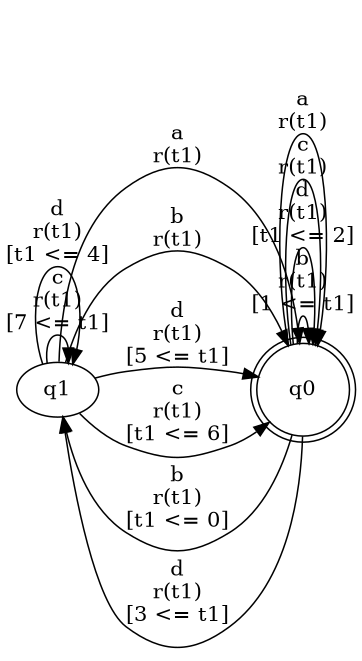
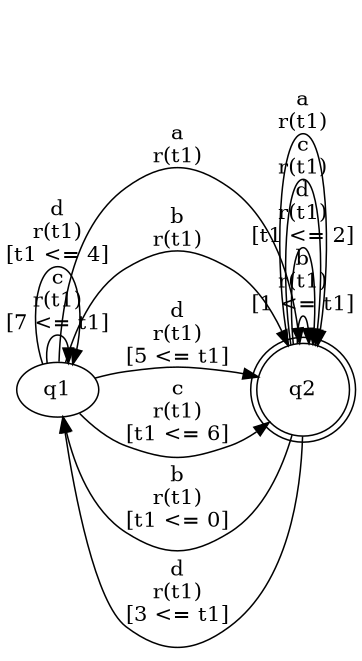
(303, 390) -> (303, 390)
